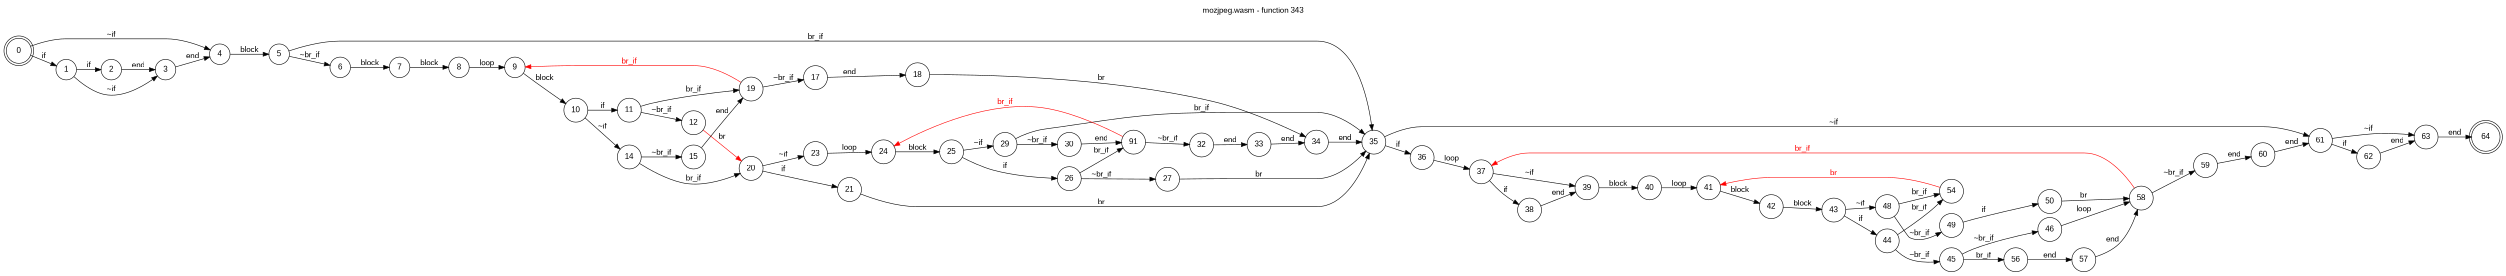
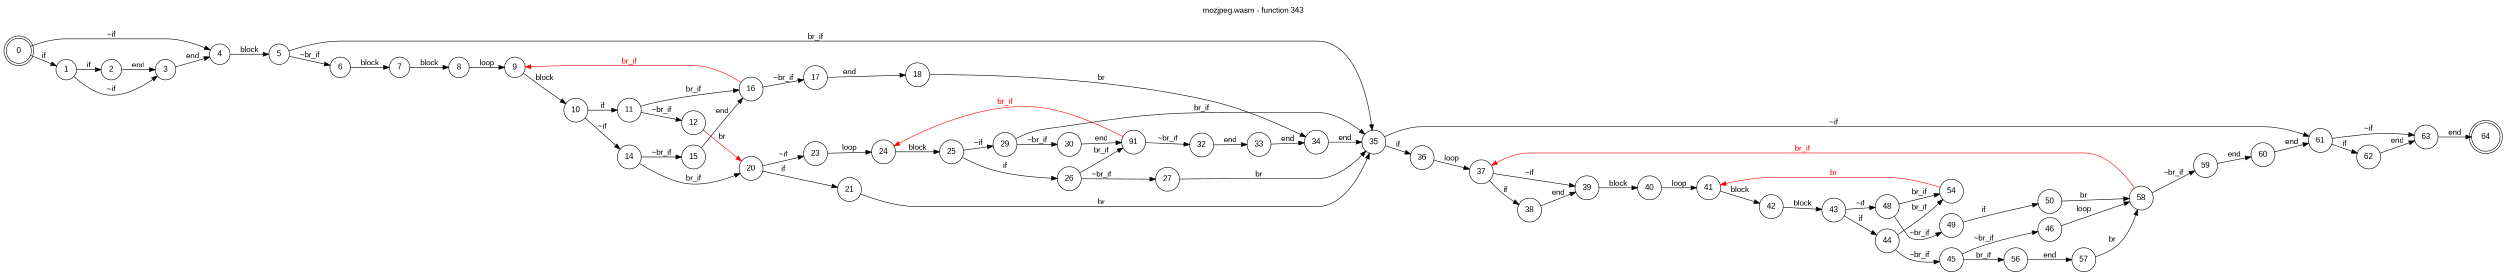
(751, 89) -> (751, 89)
(2113, 239) -> (2113, 239)
